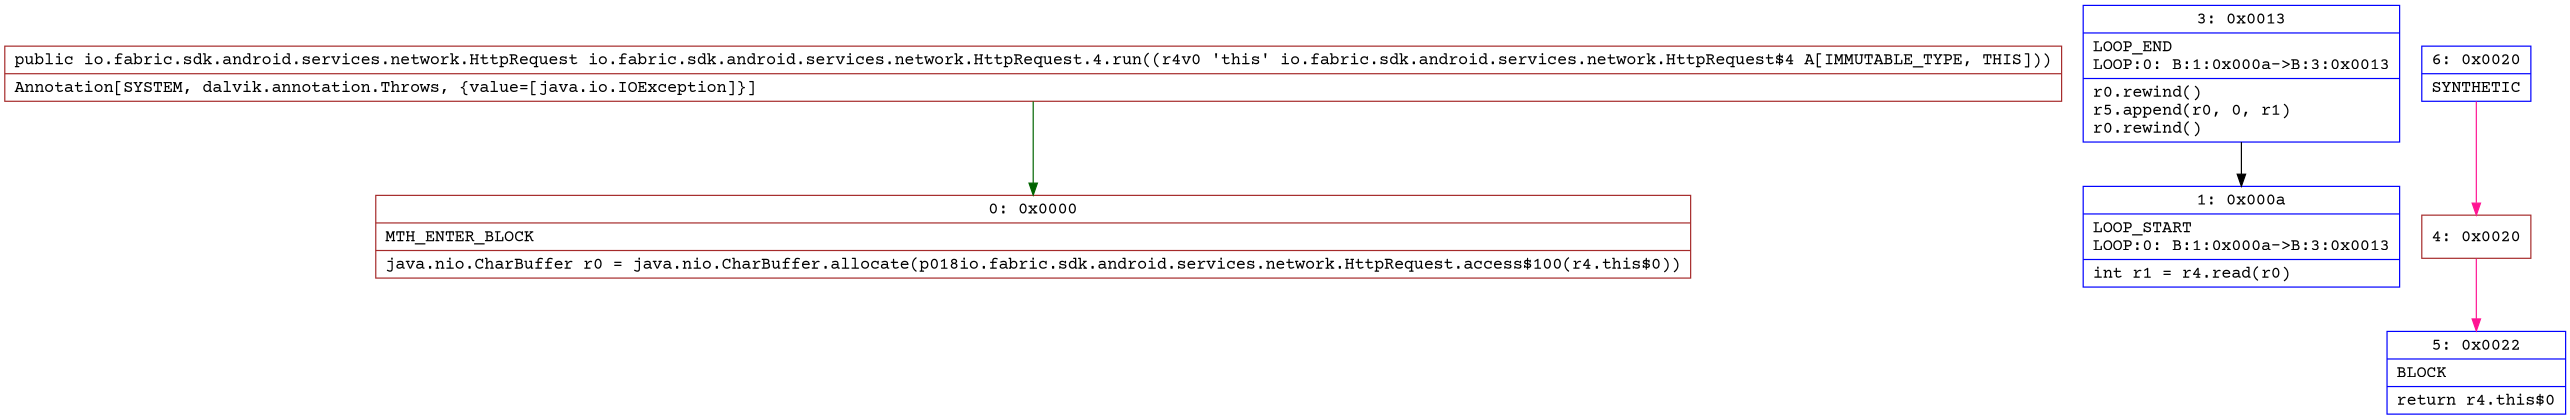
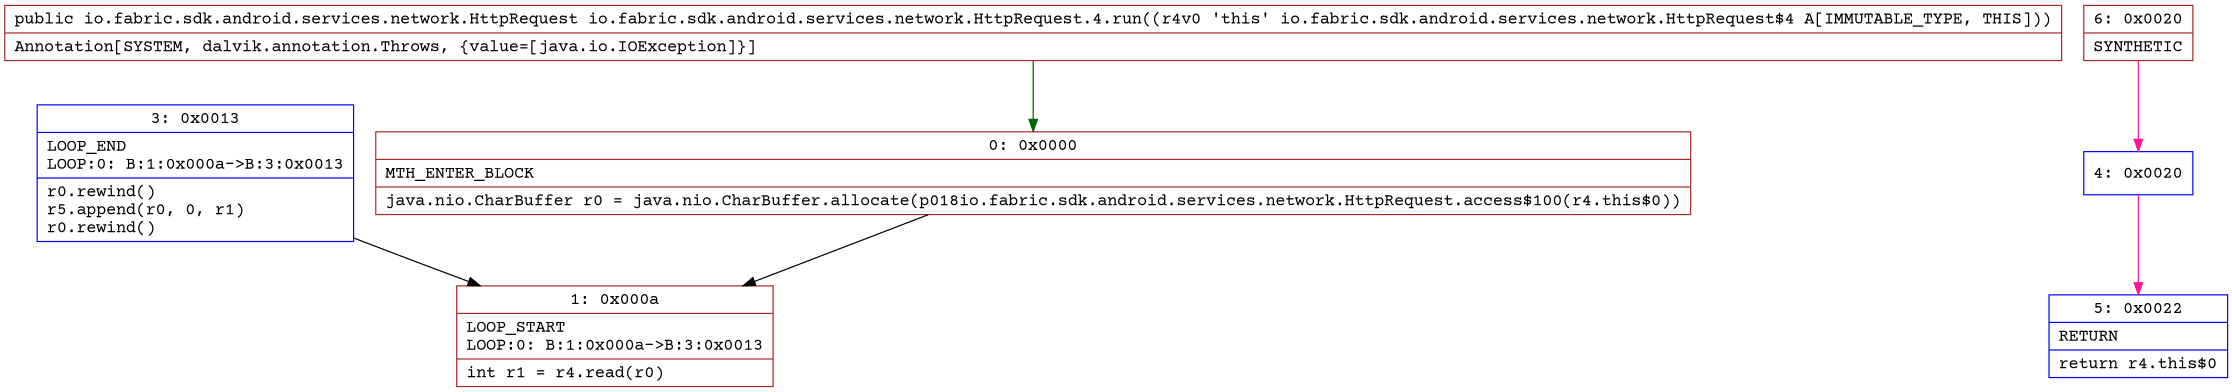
(2476, 74) -> (2138, 33)
(2241, 237) -> (615, 336)
(2476, 237) -> (2138, 173)
none -> (841, 248)
(2422, 372) -> (2089, 336)
